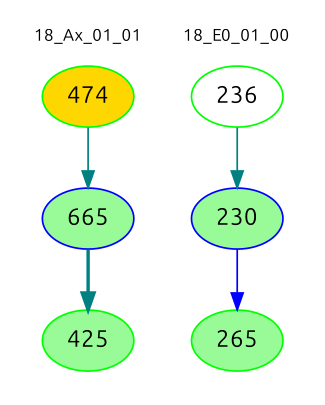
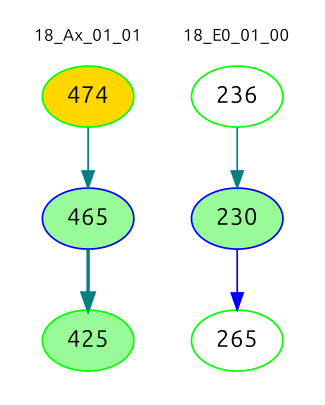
(88, 219) -> (88, 219)
(237, 341) -> (237, 341)
